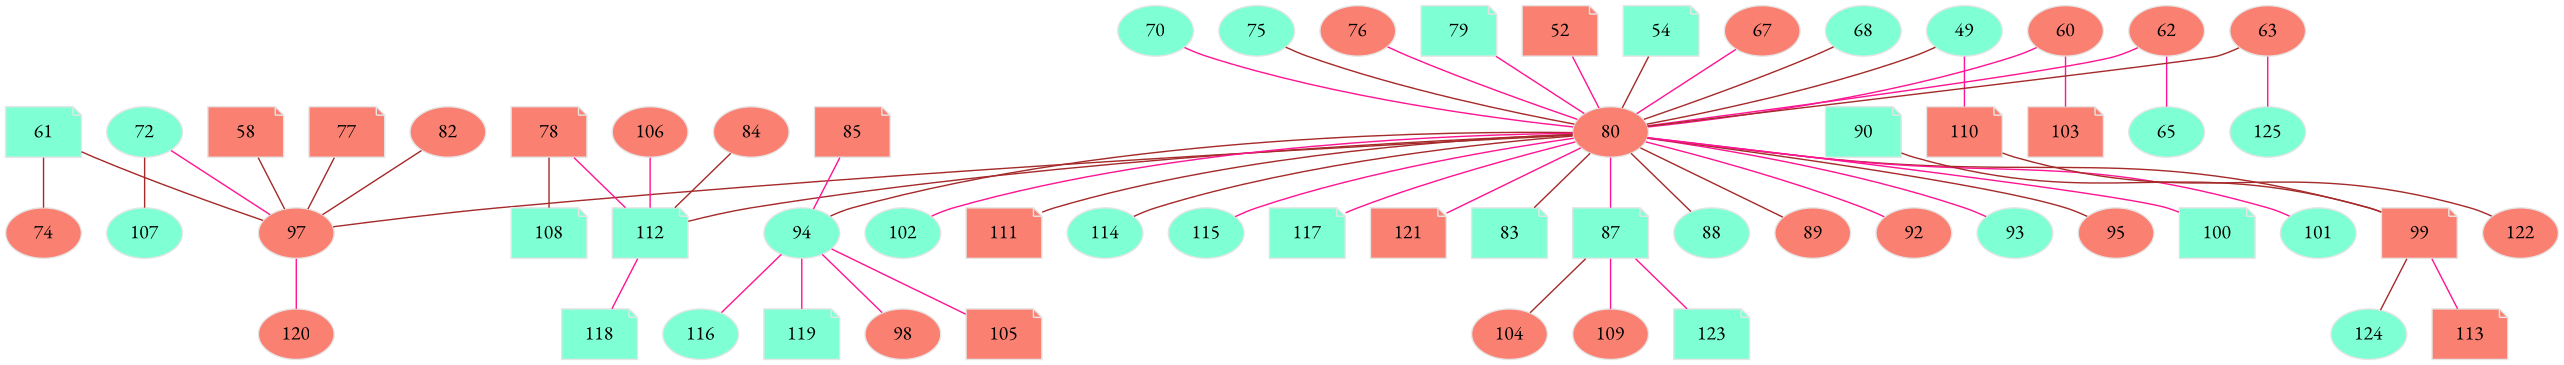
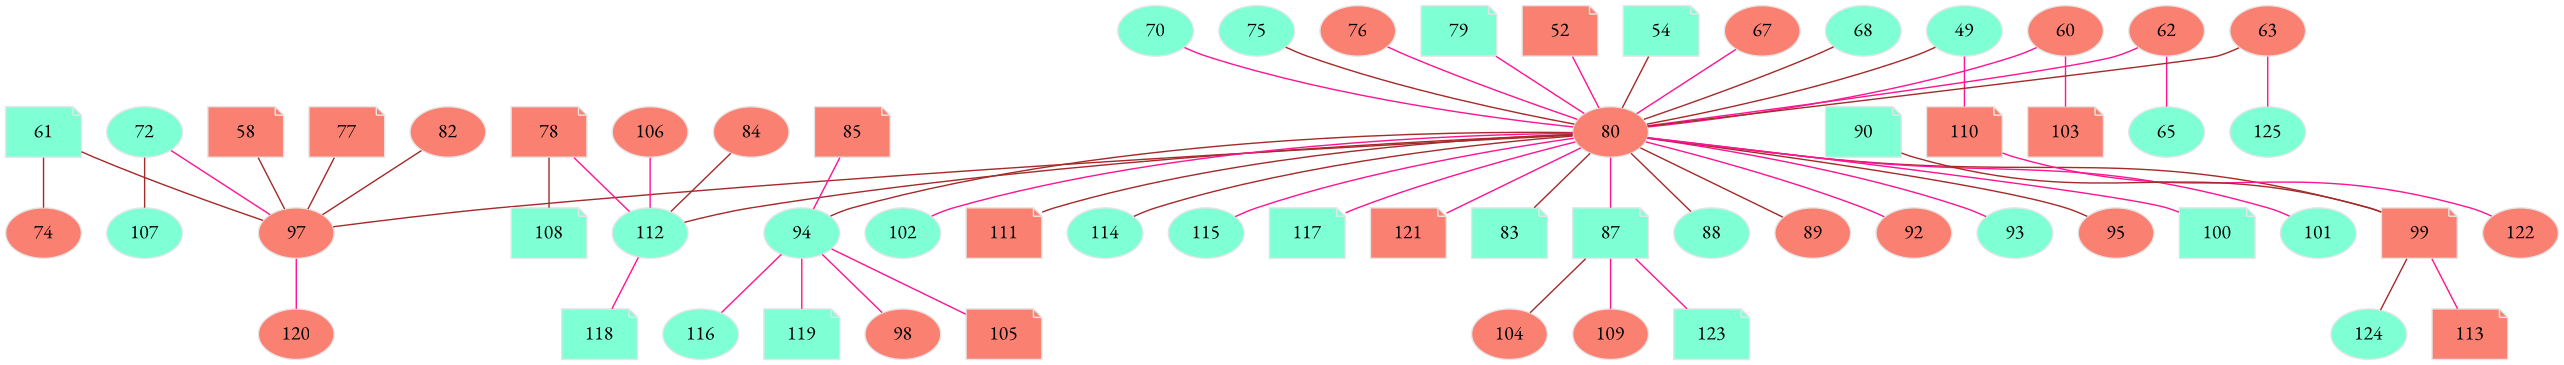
(2310, 183) -> (2310, 183)
(650, 233) -> (650, 233)
